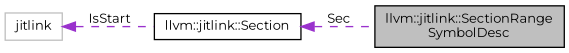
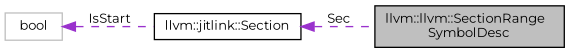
(34, 27) -> (34, 27)
(470, 27) -> (470, 27)
